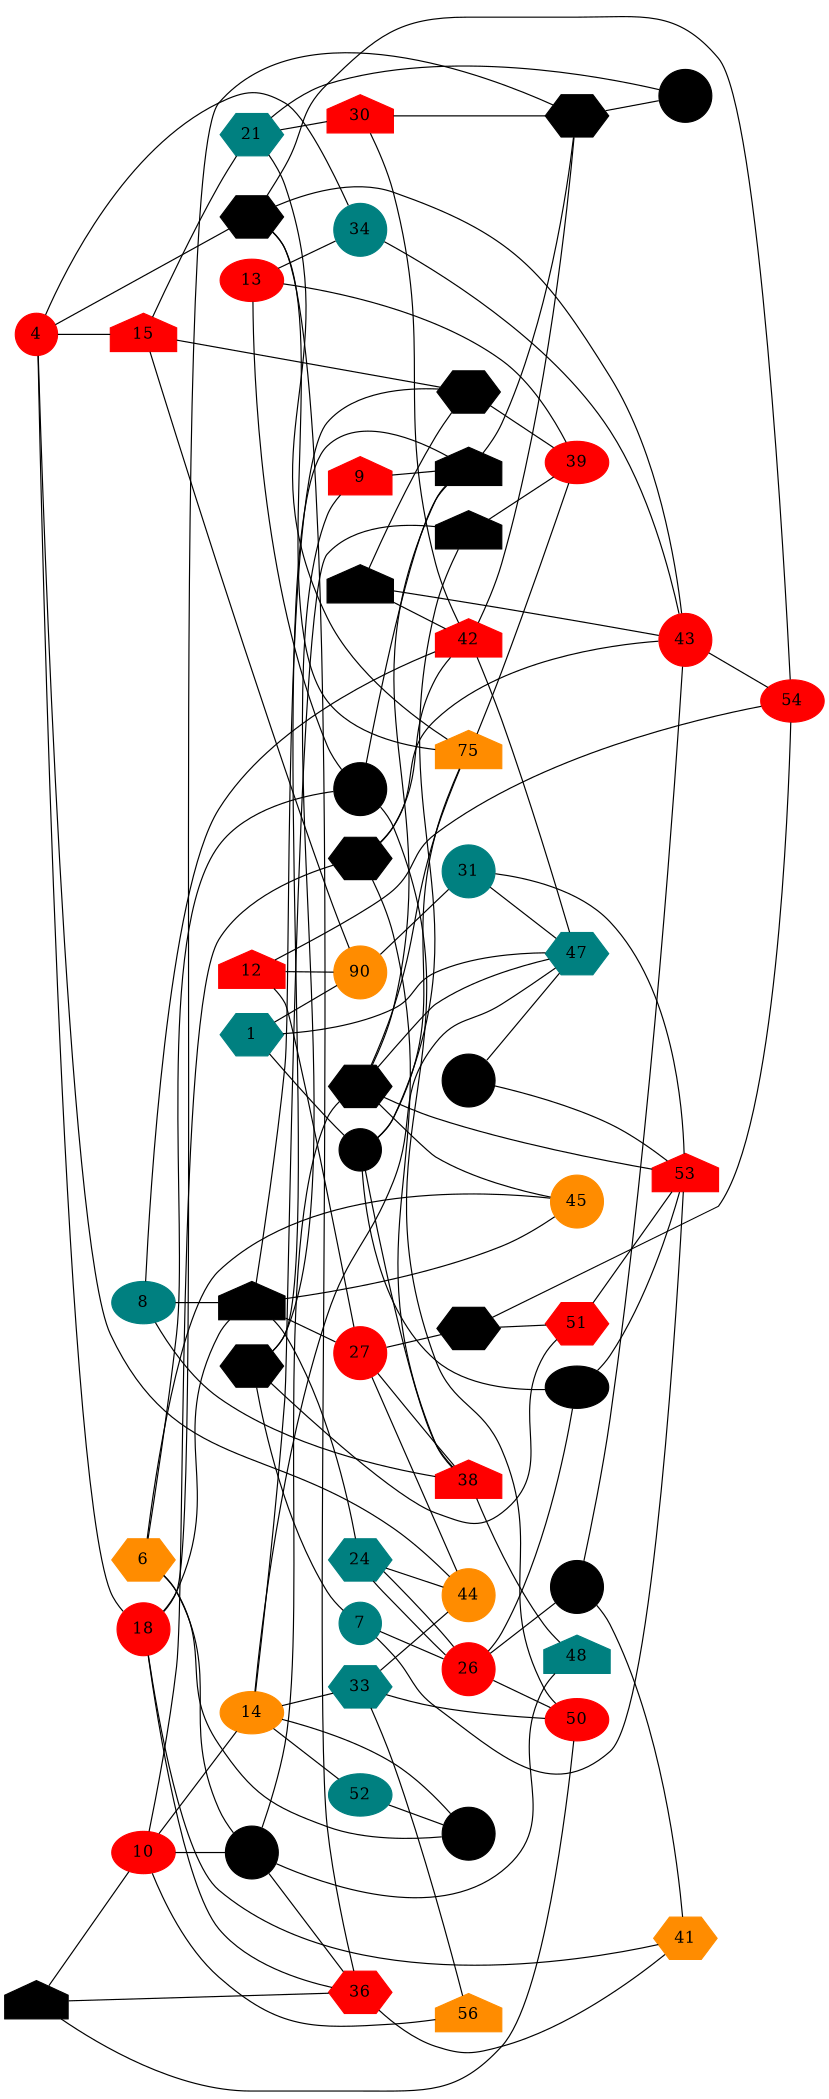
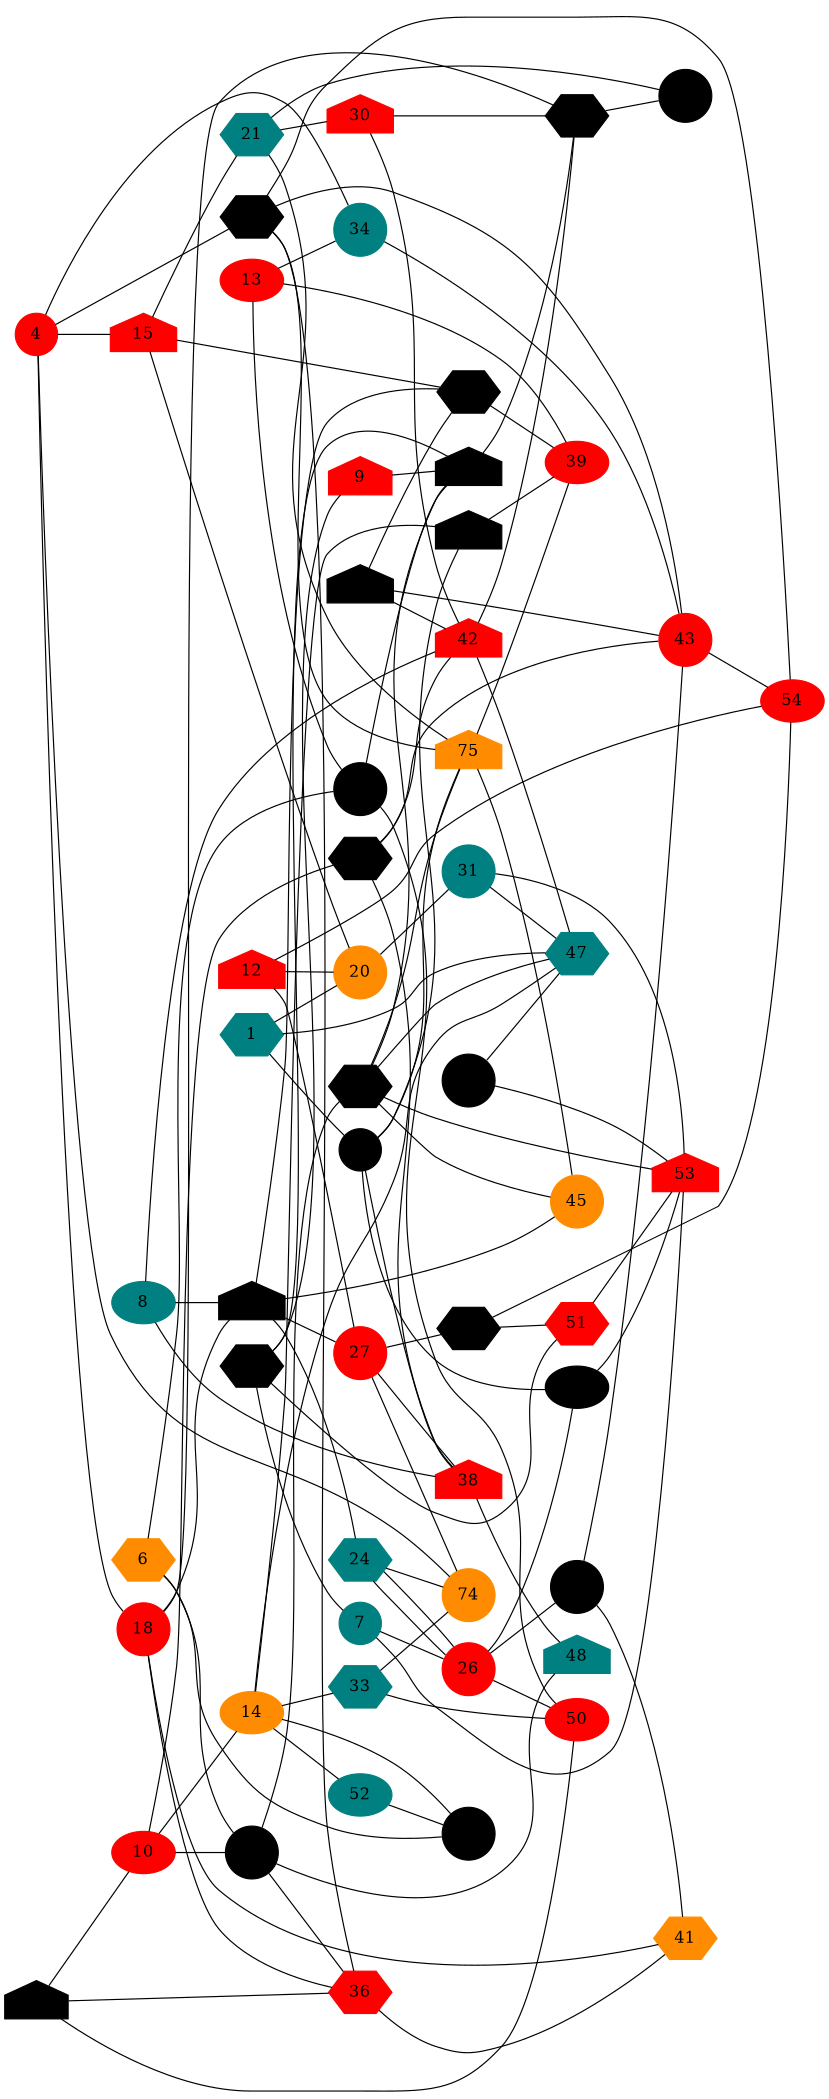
(360, 972) -> (360, 972)
(247, 1250) -> (528, 939)
(469, 1595) -> (469, 1595)
(469, 2015) -> none
